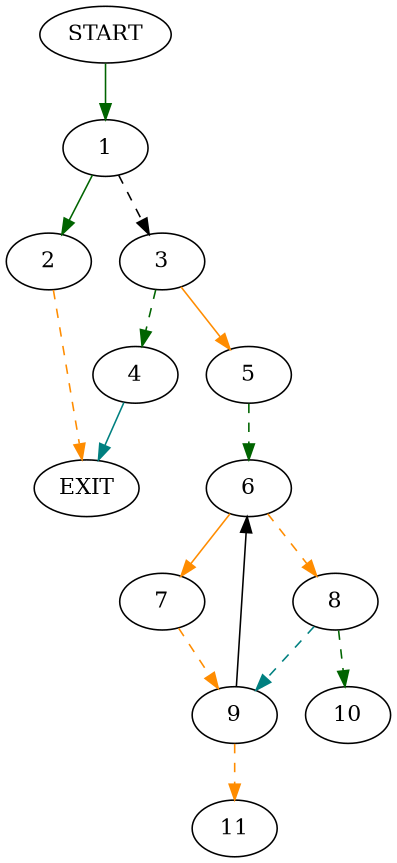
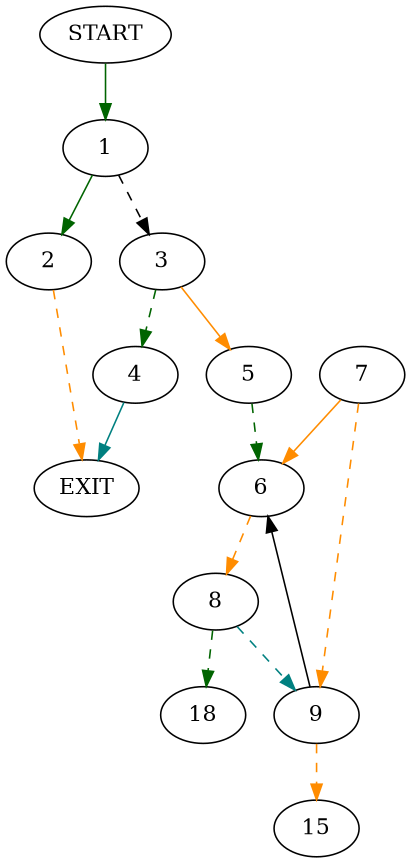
(210, 539) -> (317, 426)
(348, 715) -> (203, 715)
(235, 828) -> (317, 828)
